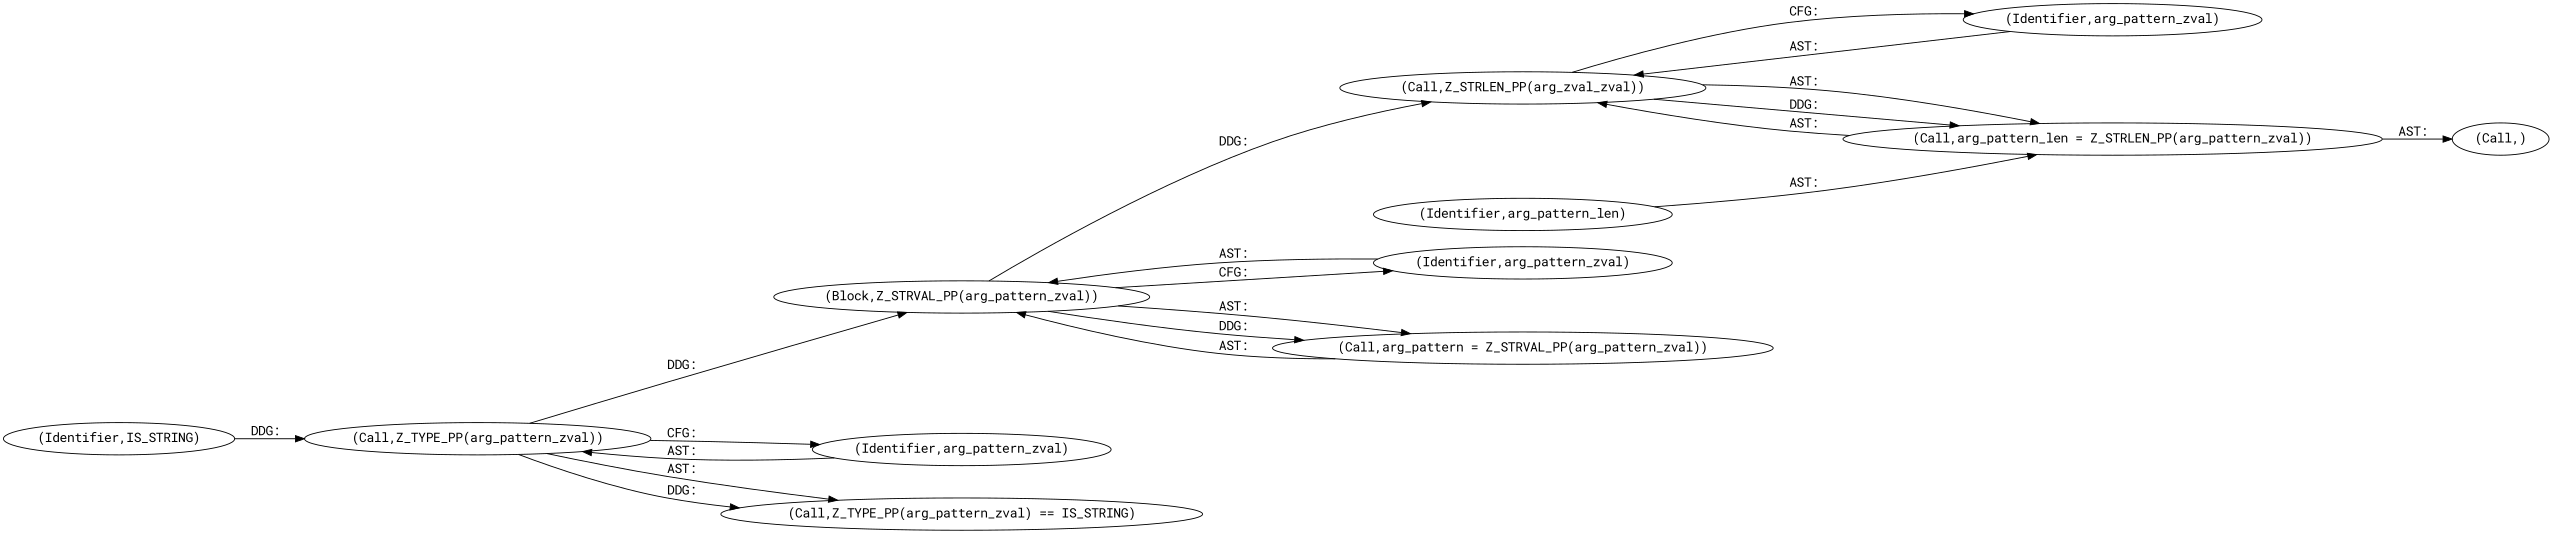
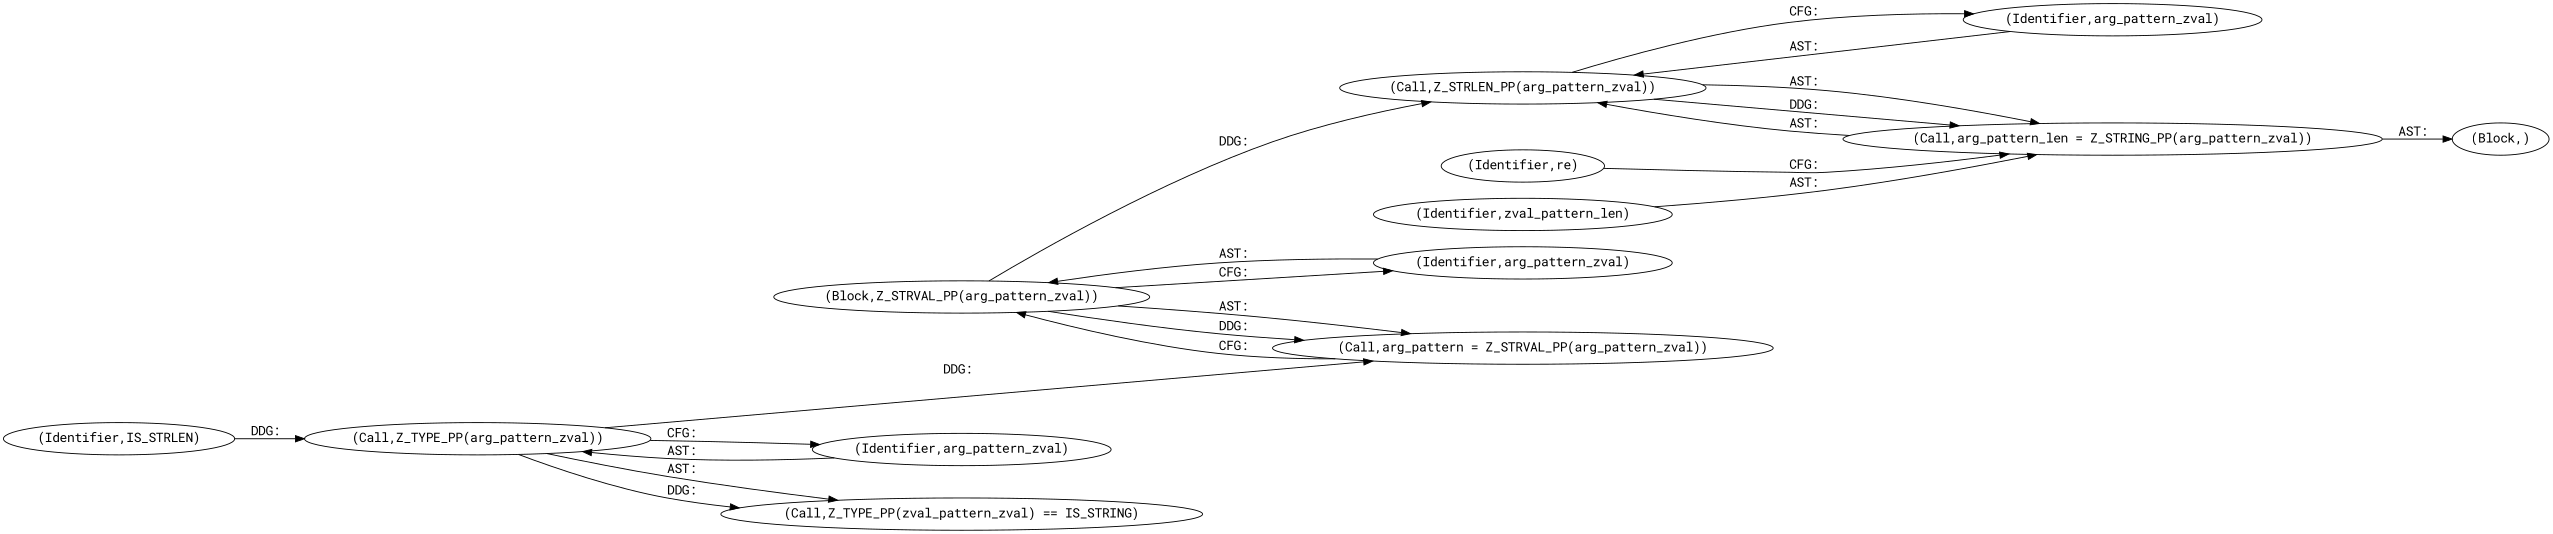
(1523, 88) -> (1523, 88)
(2113, 139) -> (2113, 139)
(2501, 139) -> (2501, 139)
none -> (1523, 166)
(1523, 214) -> (1523, 214)
(1238, 347) -> (1238, 347)
(714, 369) -> (984, 395)
(119, 439) -> (119, 439)
(962, 514) -> (962, 514)
